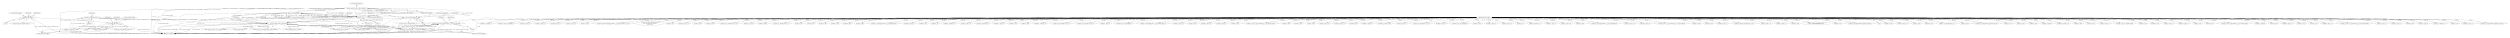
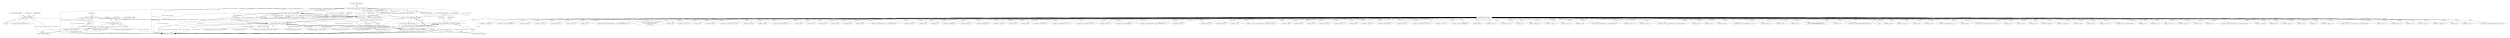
(1192, 23) -> none
none -> (317, 29)
